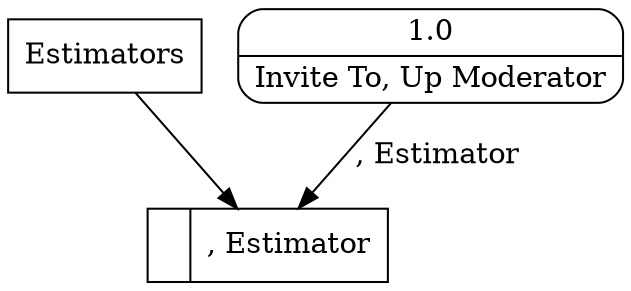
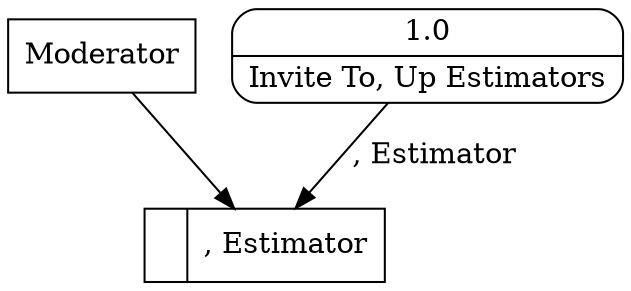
(105, 56) -> (102, 56)
(431, 78) -> (428, 78)
